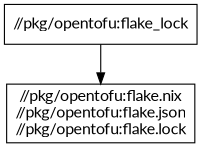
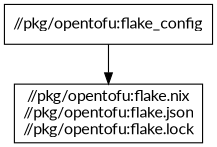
(101, 24) -> (108, 24)
